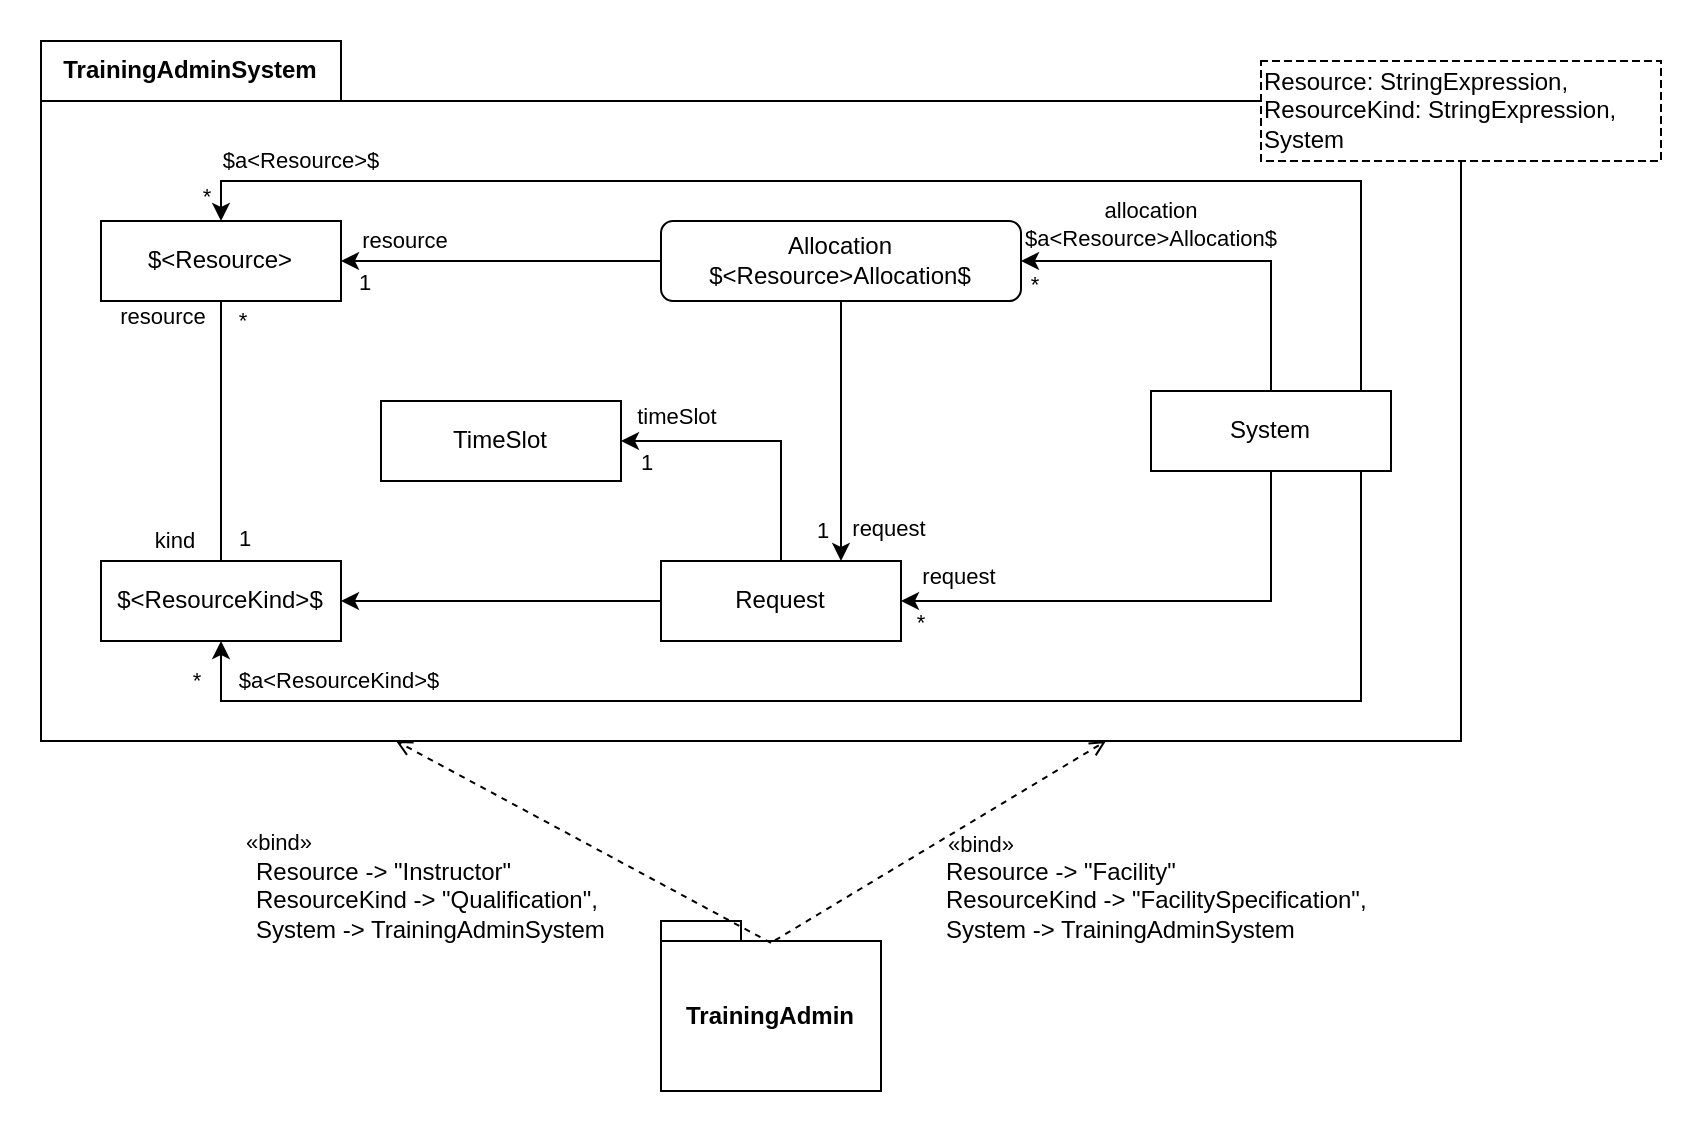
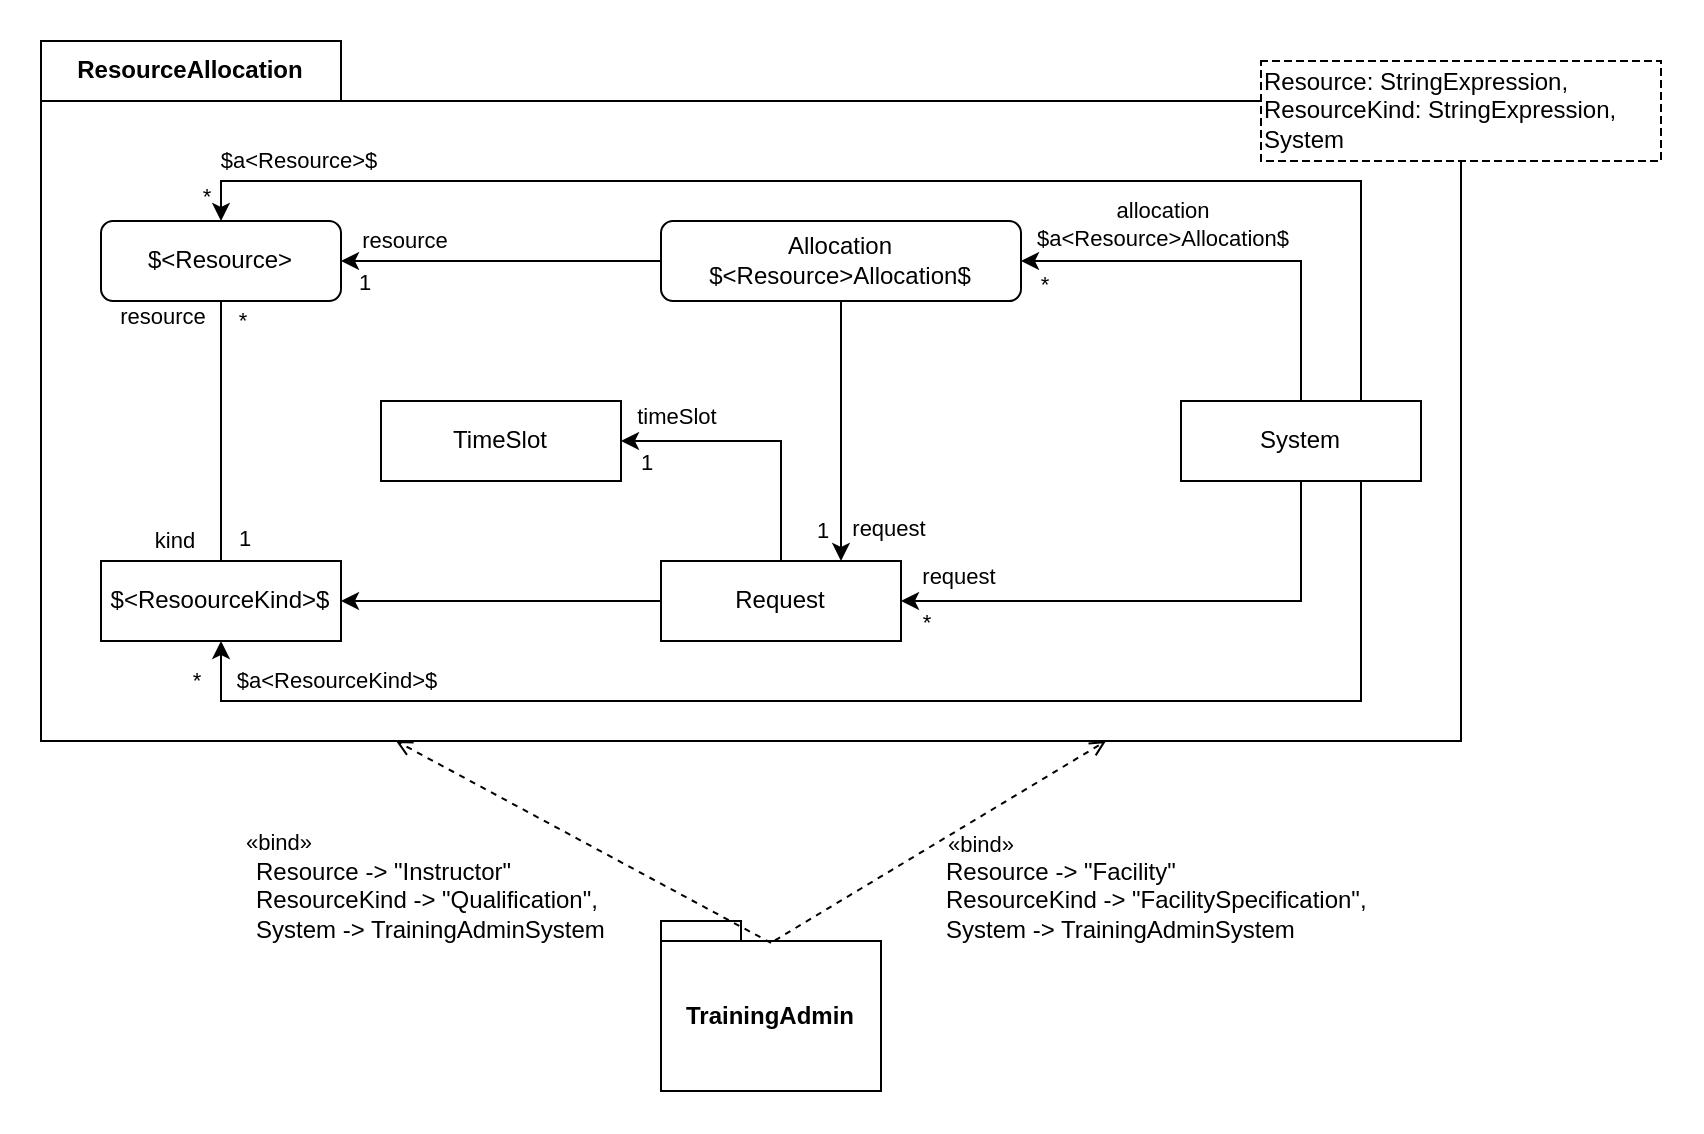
(191, 71) -> (191, 71)
(221, 261) -> (221, 261)
(1271, 431) -> (1301, 441)
(221, 601) -> (221, 601)
